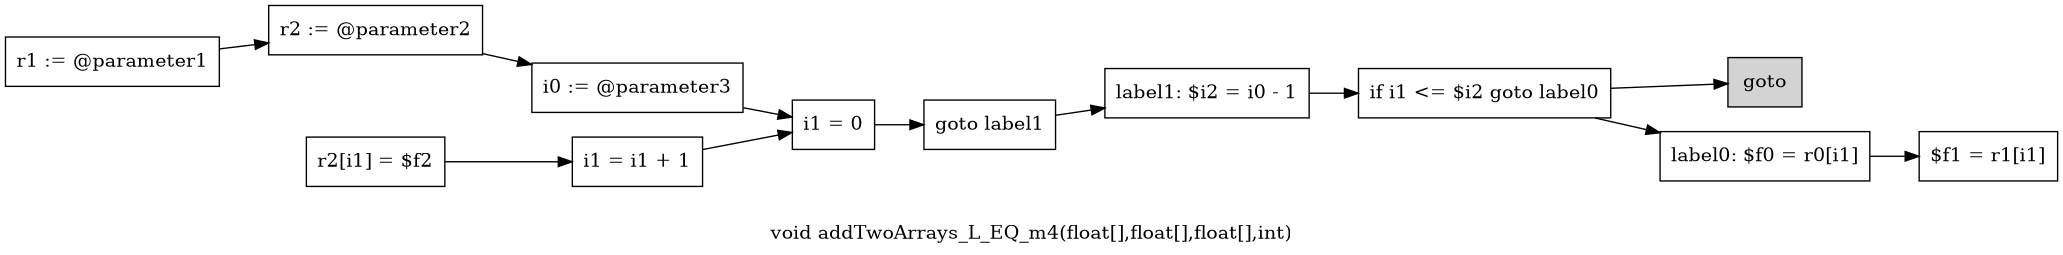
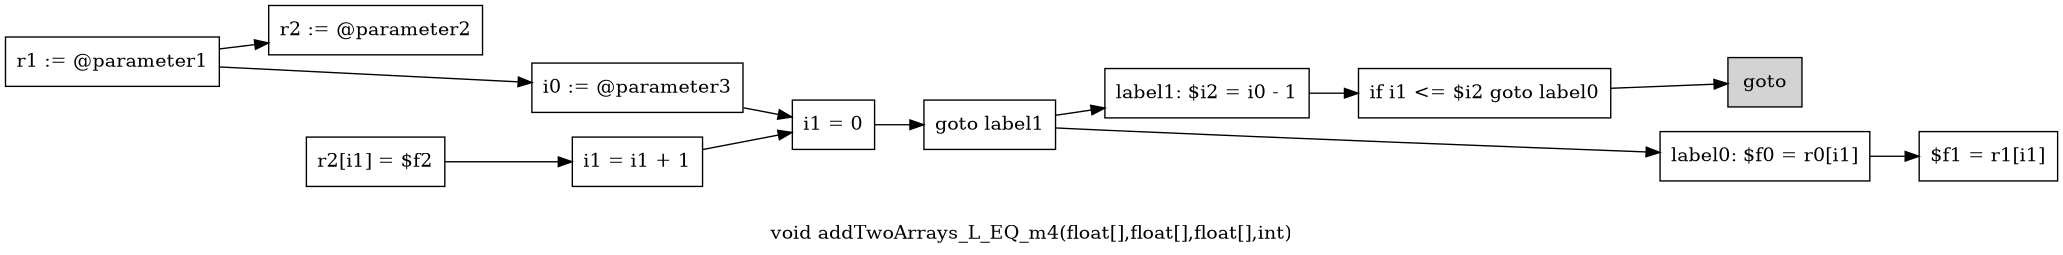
(500, 58) -> (369, 74)
(1621, 124) -> (1351, 140)
